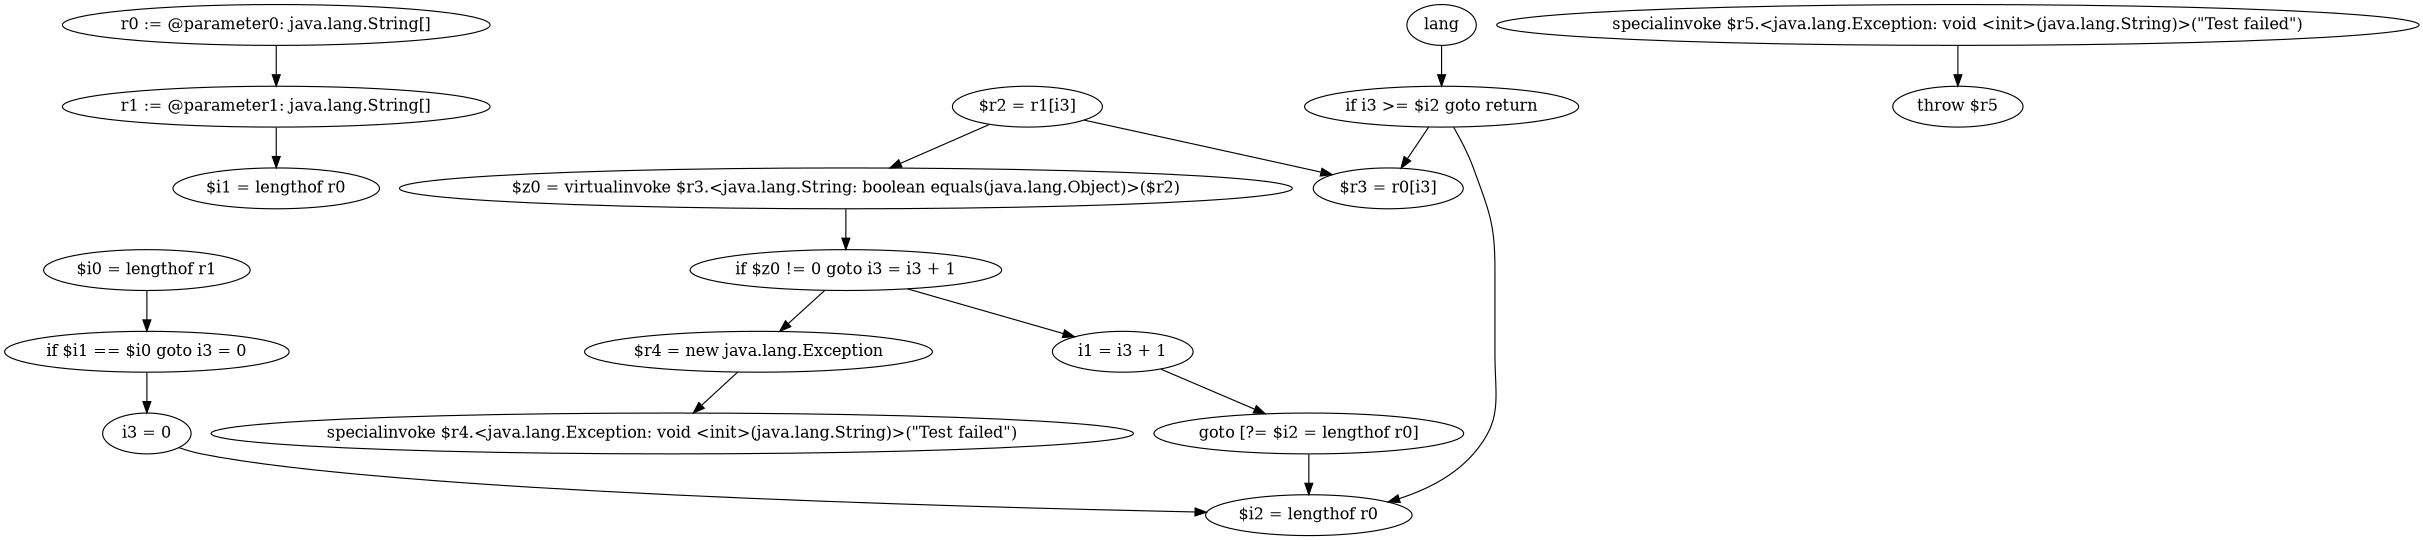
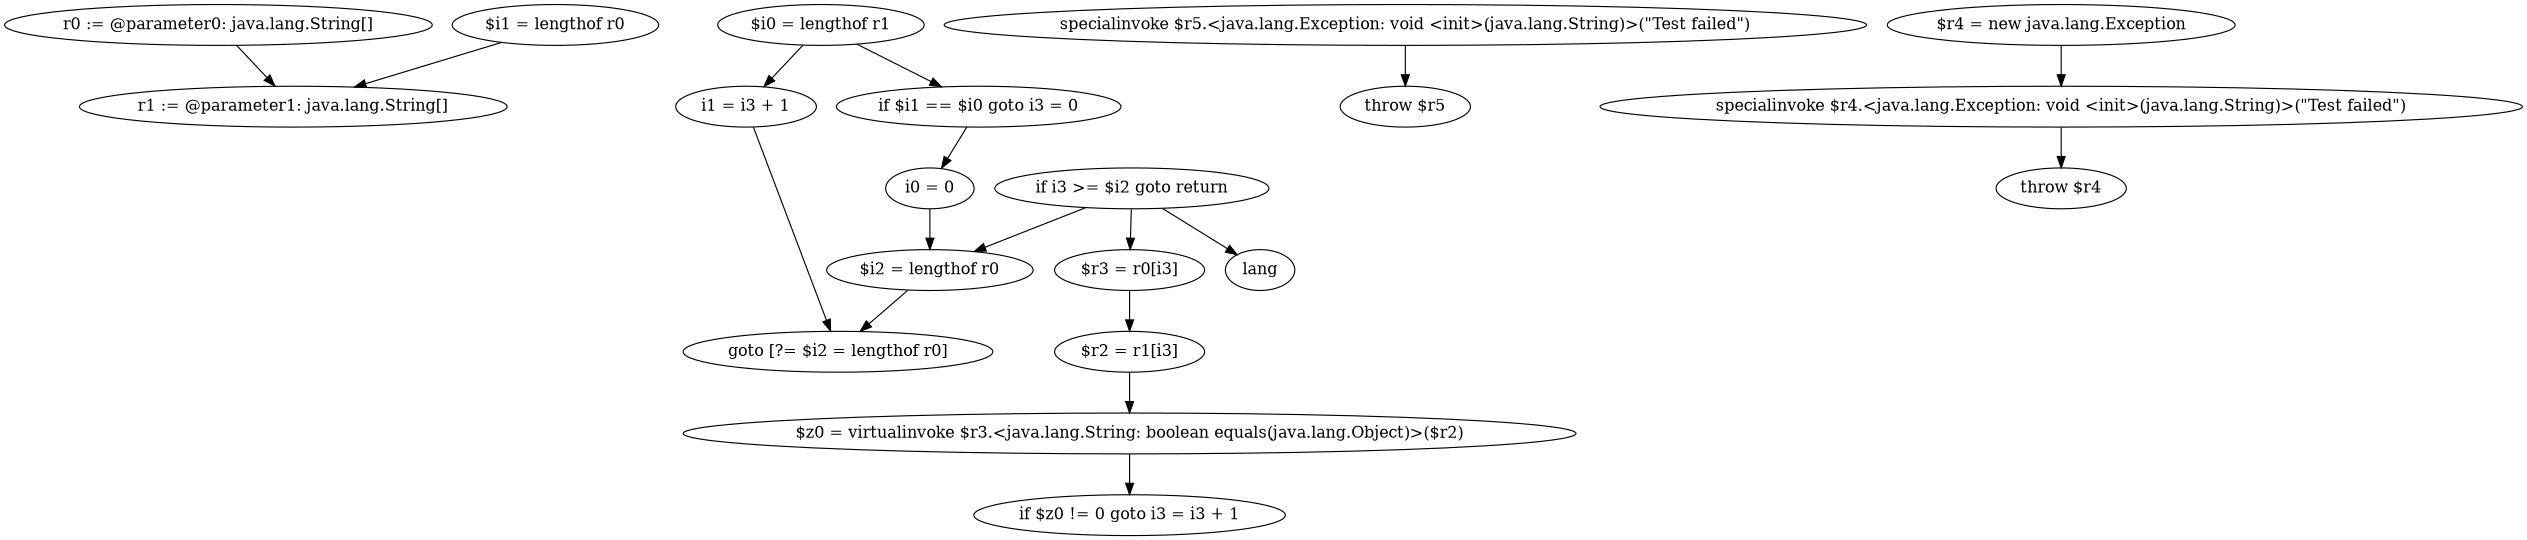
(1442, 60) -> (1195, 228)
(276, 142) -> (434, 63)
(1203, 146) -> (1130, 305)
none -> (2061, 188)
(806, 307) -> none
(986, 311) -> (787, 62)
(147, 433) -> (930, 188)
(1309, 469) -> (888, 307)
